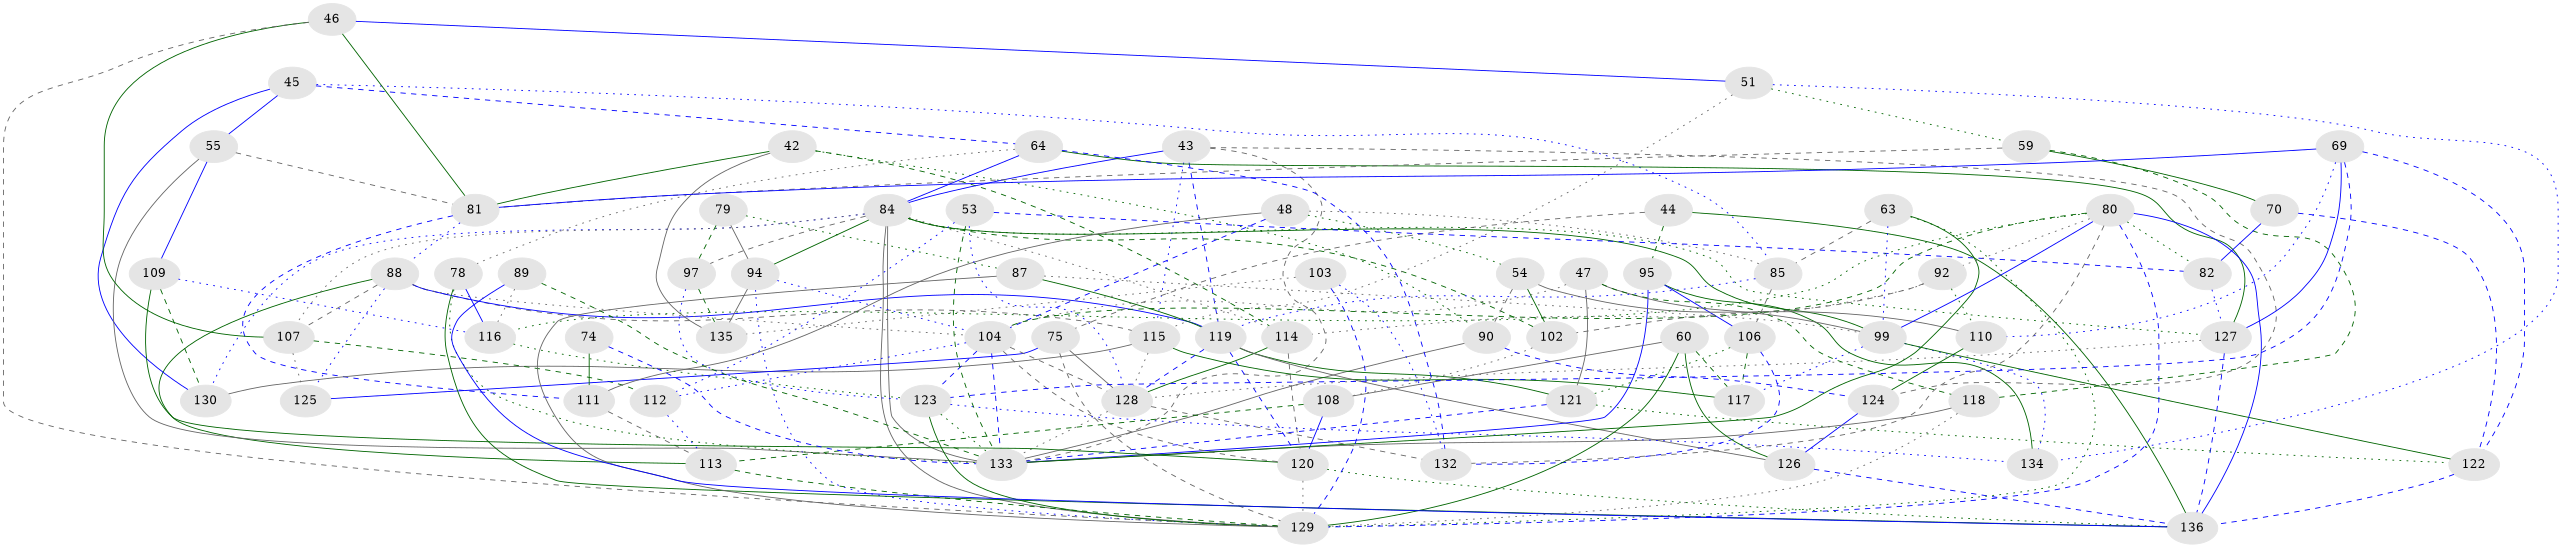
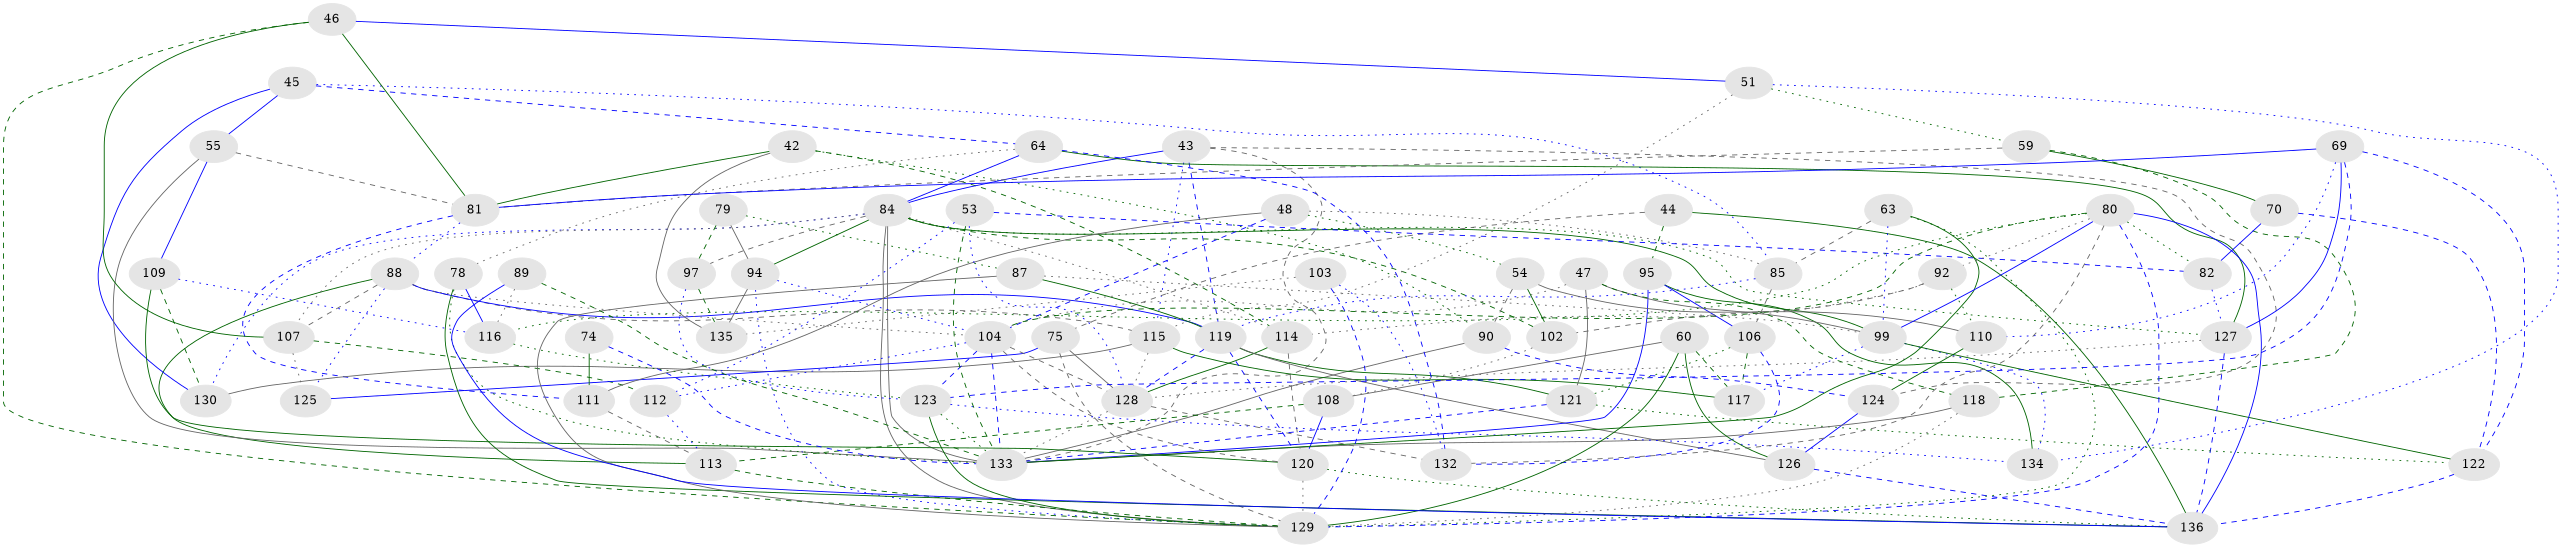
(335, 466) -> (335, 466)
